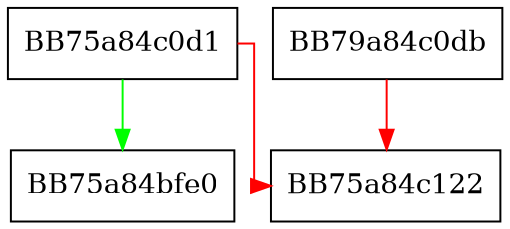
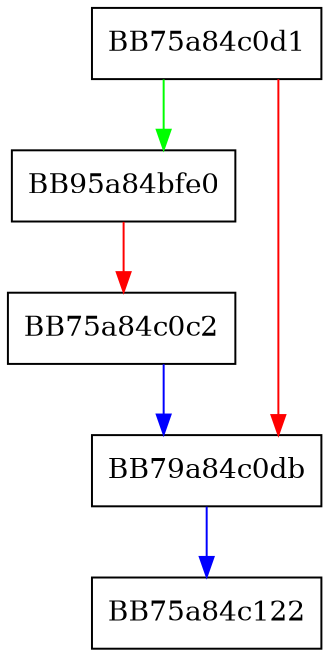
(387, 105) -> (207, 532)
(254, 107) -> (278, 247)
(123, 186) -> (124, 186)
none -> (122, 328)
